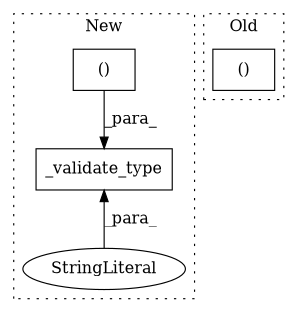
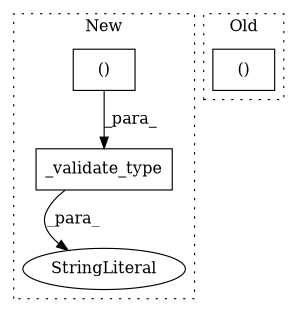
(104, 225) -> (45, 215)
